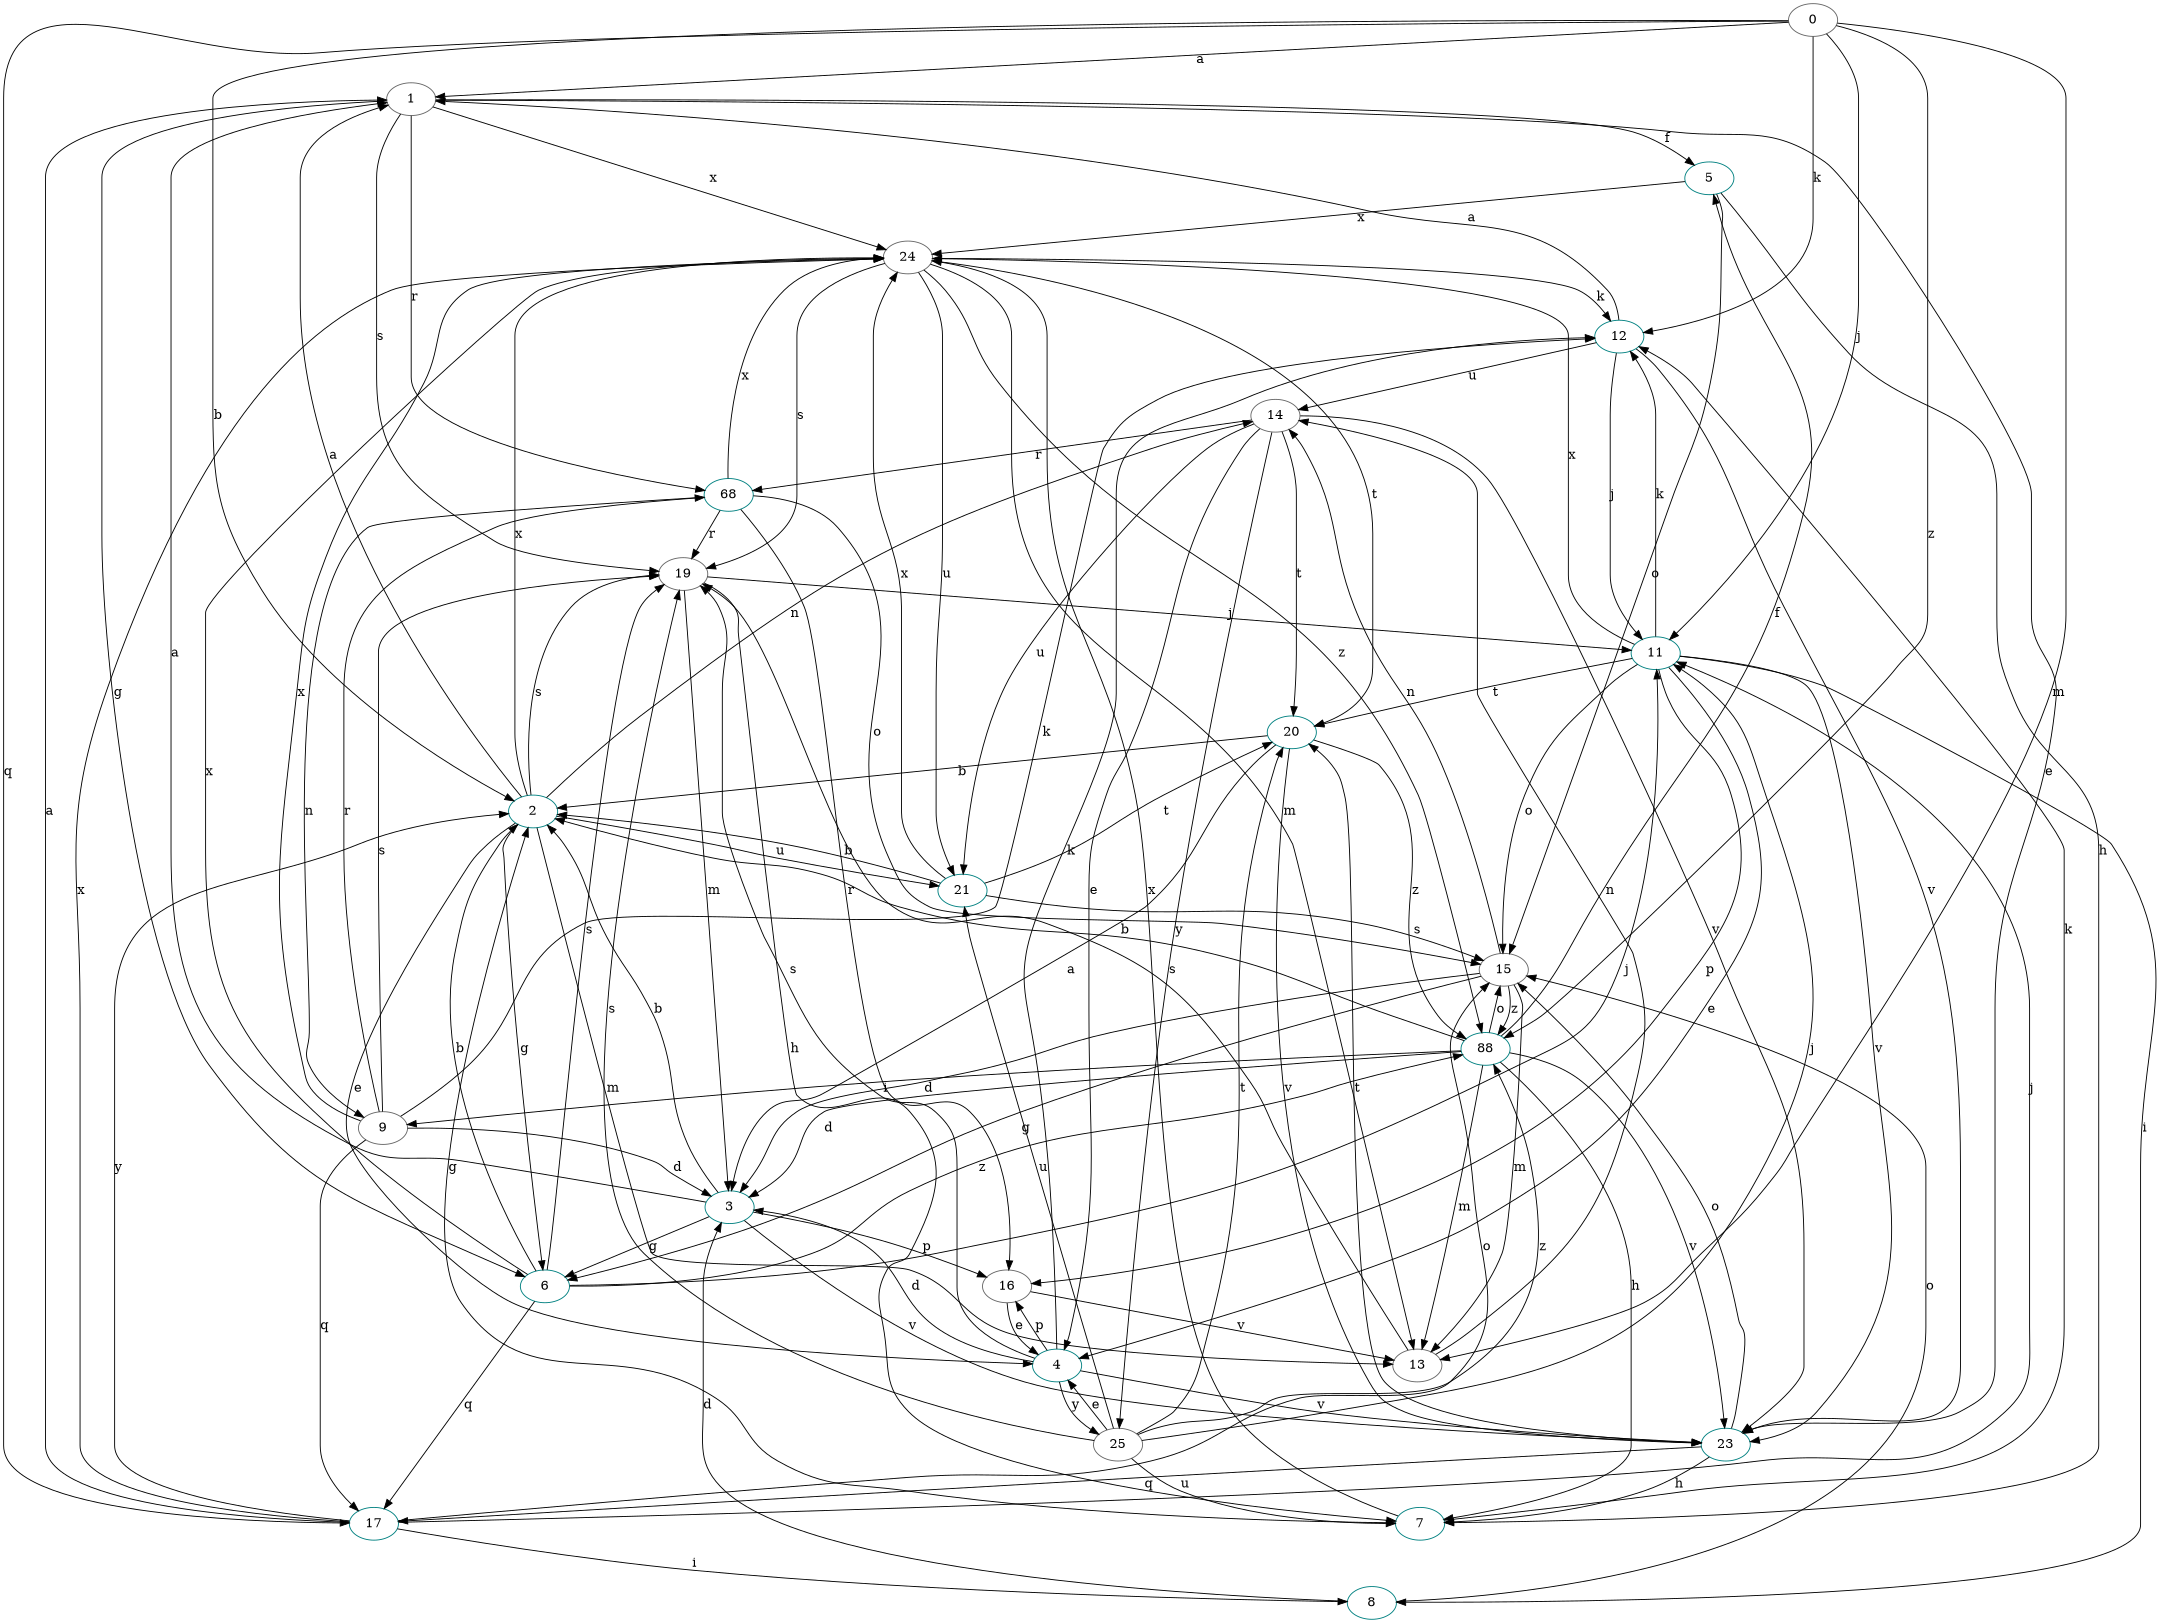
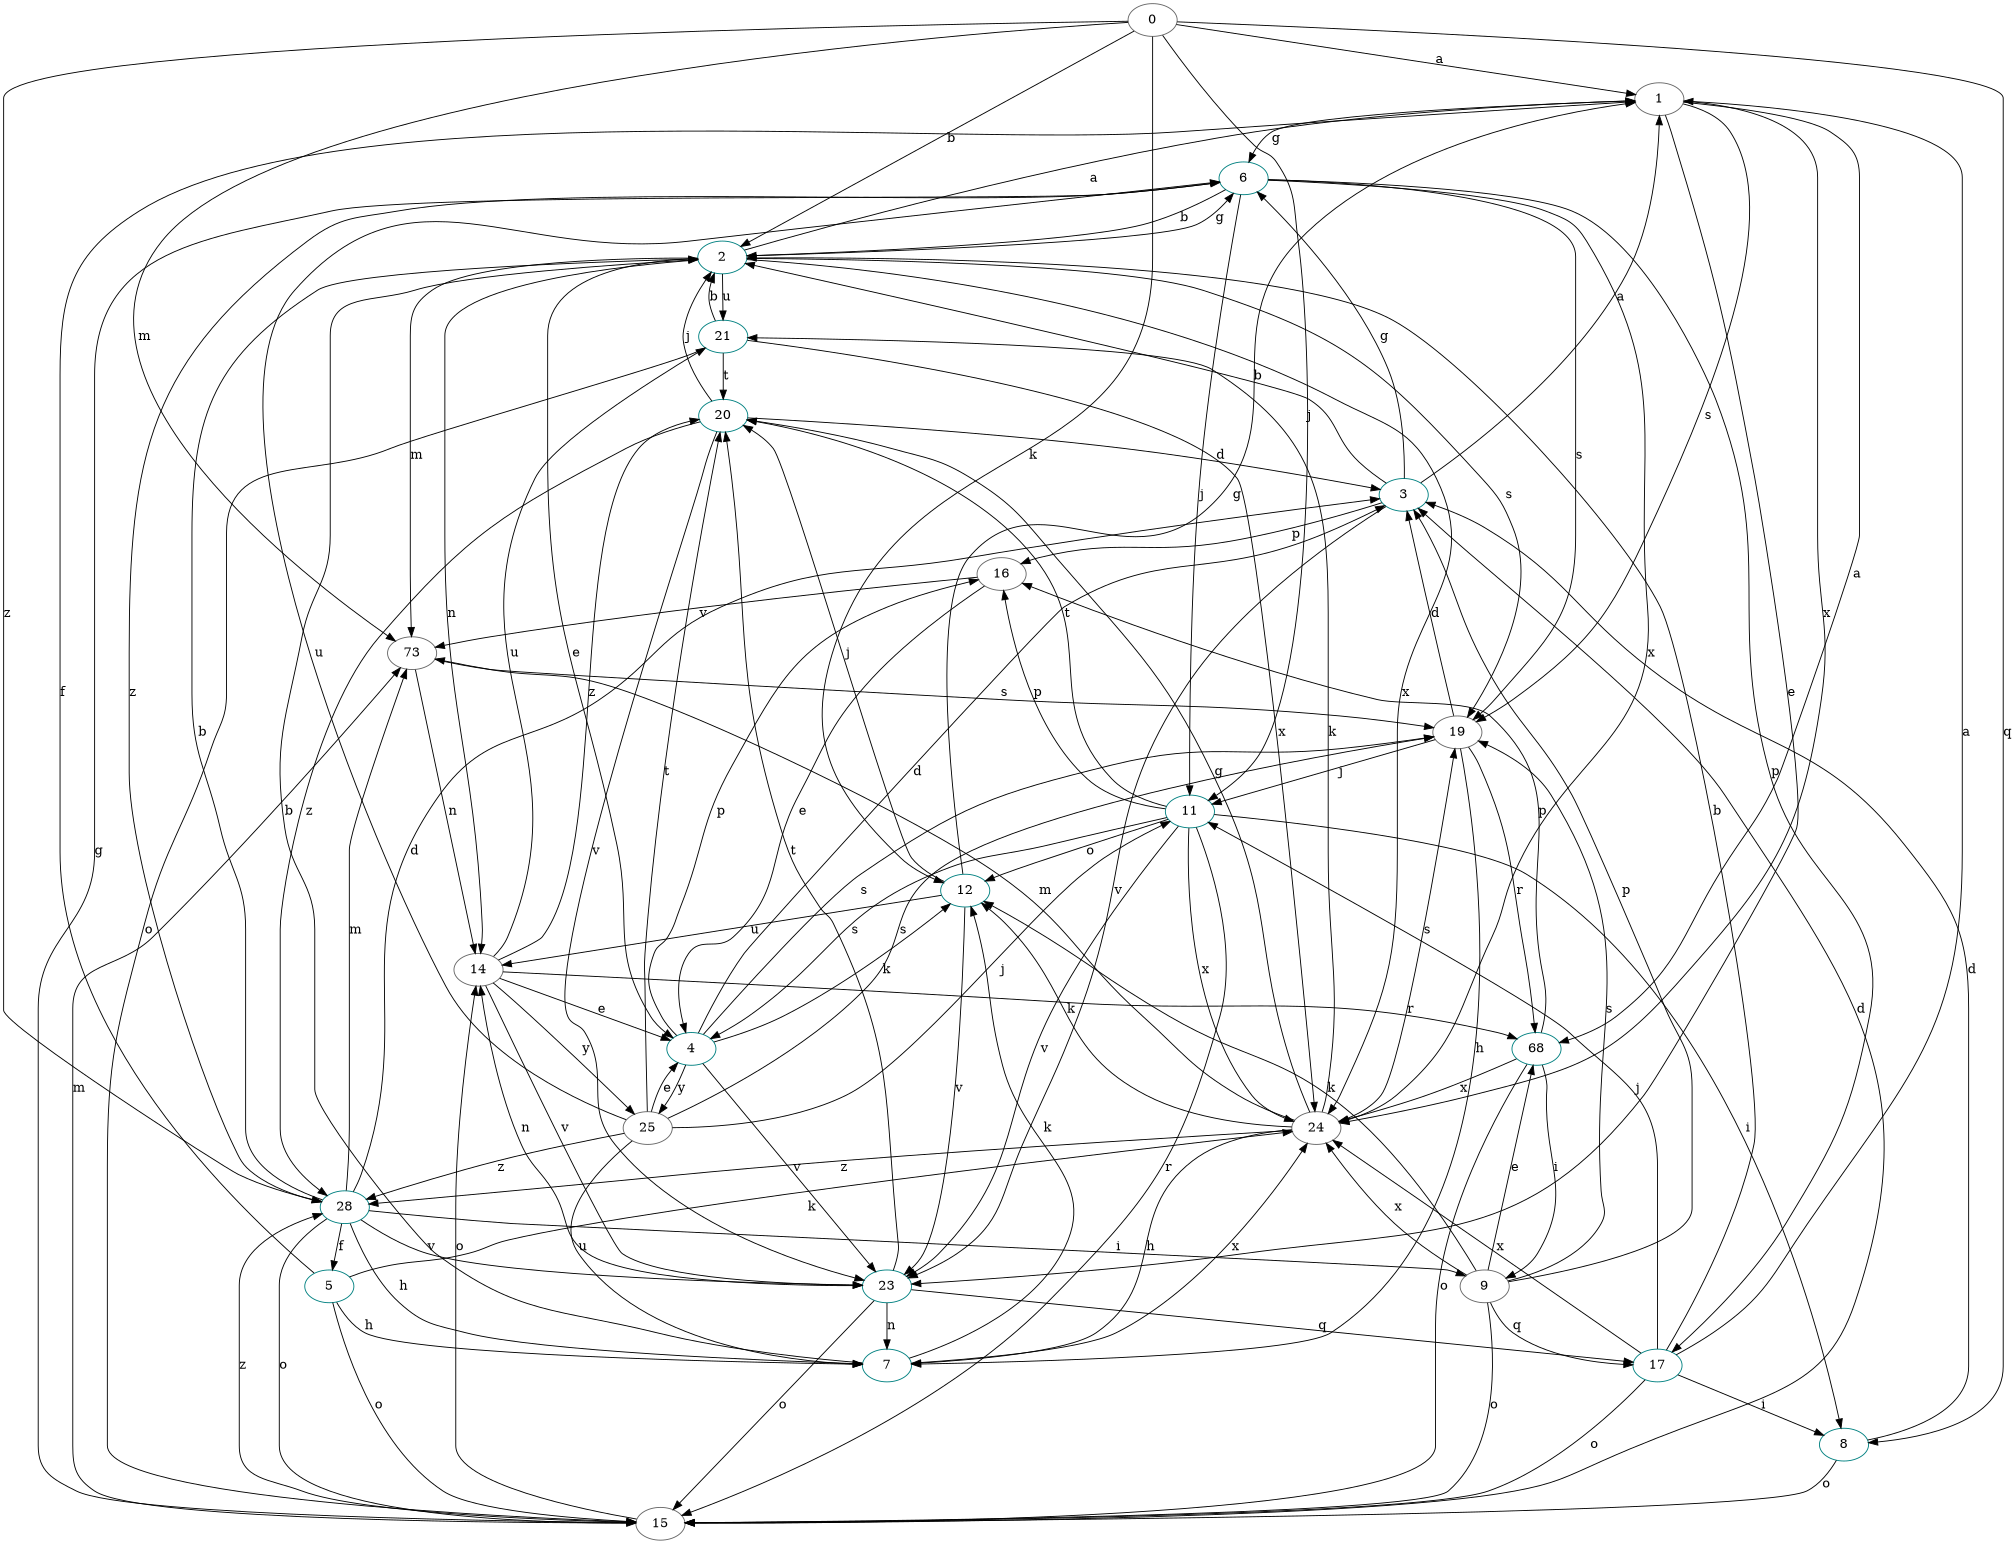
(25, 41) -> (2003, 396)
(1066, 103) -> (226, 175)
(1361, 218) -> (812, 1207)
(1471, 218) -> (1237, 495)
(414, 297) -> (1857, 574)
(1375, 495) -> (1219, 772)
(1660, 495) -> (1090, 851)
(1610, 496) -> (844, 659)
(708, 531) -> (1514, 889)
(947, 574) -> (1332, 732)
(1300, 574) -> (592, 693)
(1411, 693) -> (460, 1247)
(962, 772) -> (688, 337)
(309, 811) -> (1556, 1168)
(347, 811) -> (1515, 1168)
(1529, 811) -> (1169, 1168)
(714, 891) -> (1436, 614)
(851, 891) -> (1543, 811)
(1417, 930) -> (149, 930)
(1071, 970) -> (1221, 455)
(1712, 1009) -> (855, 930)
(1486, 1049) -> (345, 1207)
(119, 1168) -> (1718, 811)
(453, 1168) -> (289, 811)
(678, 1168) -> (1627, 891)
(1038, 1173) -> (290, 300)
none -> (585, 1252)
none -> (1135, 1283)
(1417, 1365) -> (412, 653)
(469, 1405) -> (1776, 772)
(1679, 1484) -> (892, 1326)
none -> (1172, 1514)
